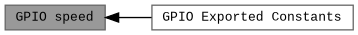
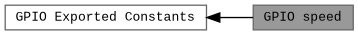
(135, 18) -> (237, 18)
